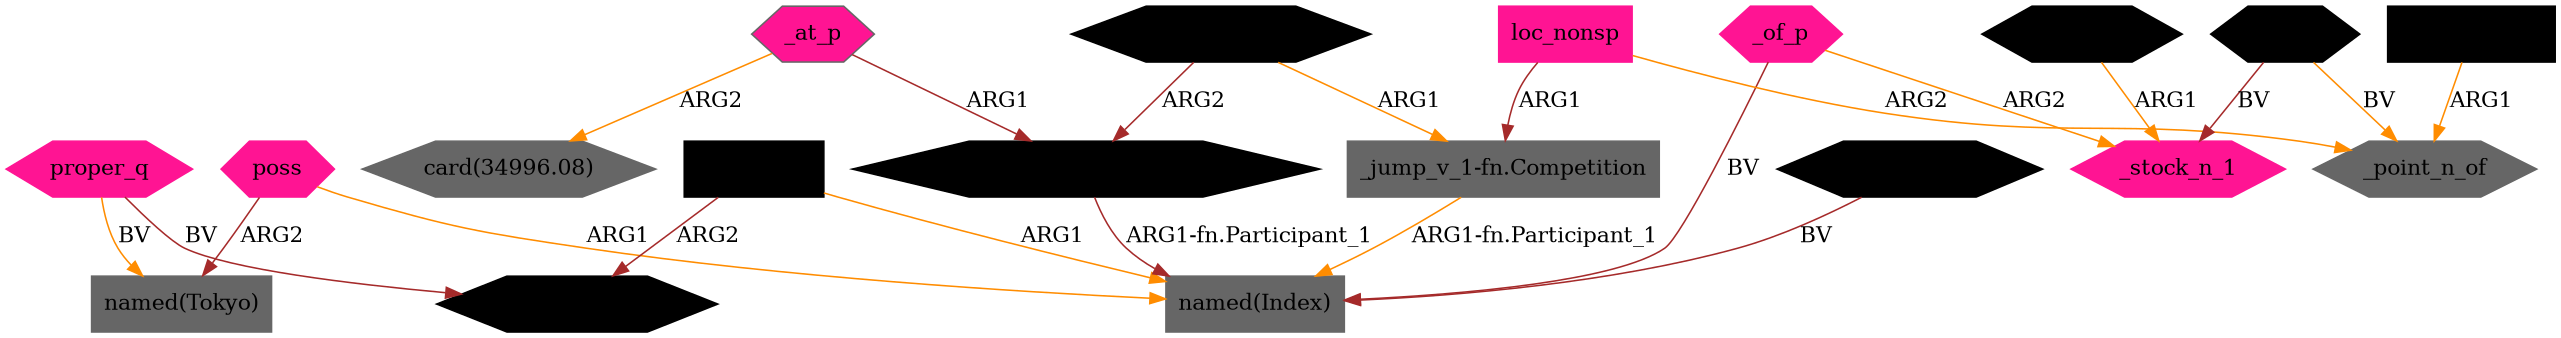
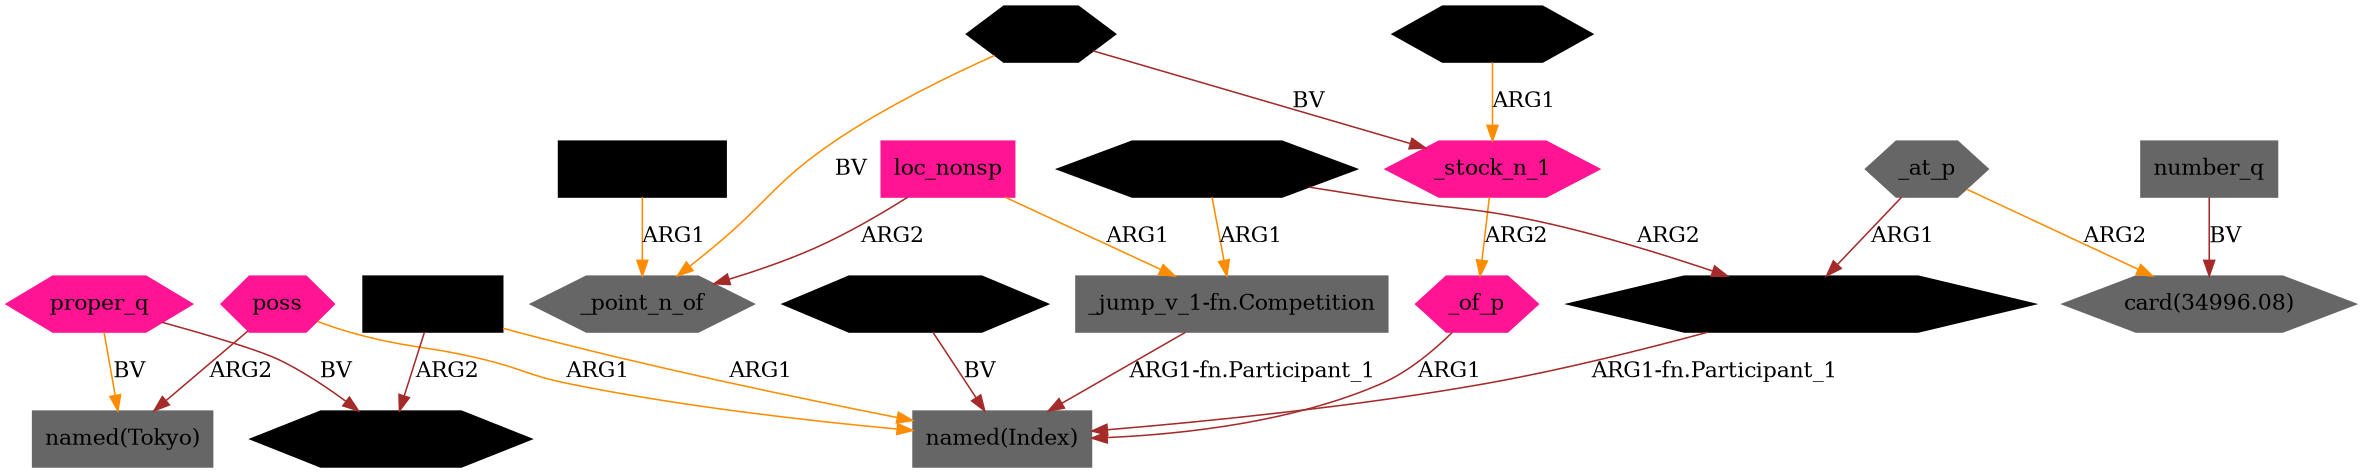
(813, 34) -> (1927, 169)
(1518, 92) -> (1083, 233)
(1962, 96) -> (1486, 229)
(1981, 124) -> (822, 245)
(1743, 169) -> (1450, 372)
none -> (2209, 169)
(1397, 235) -> (1124, 368)
